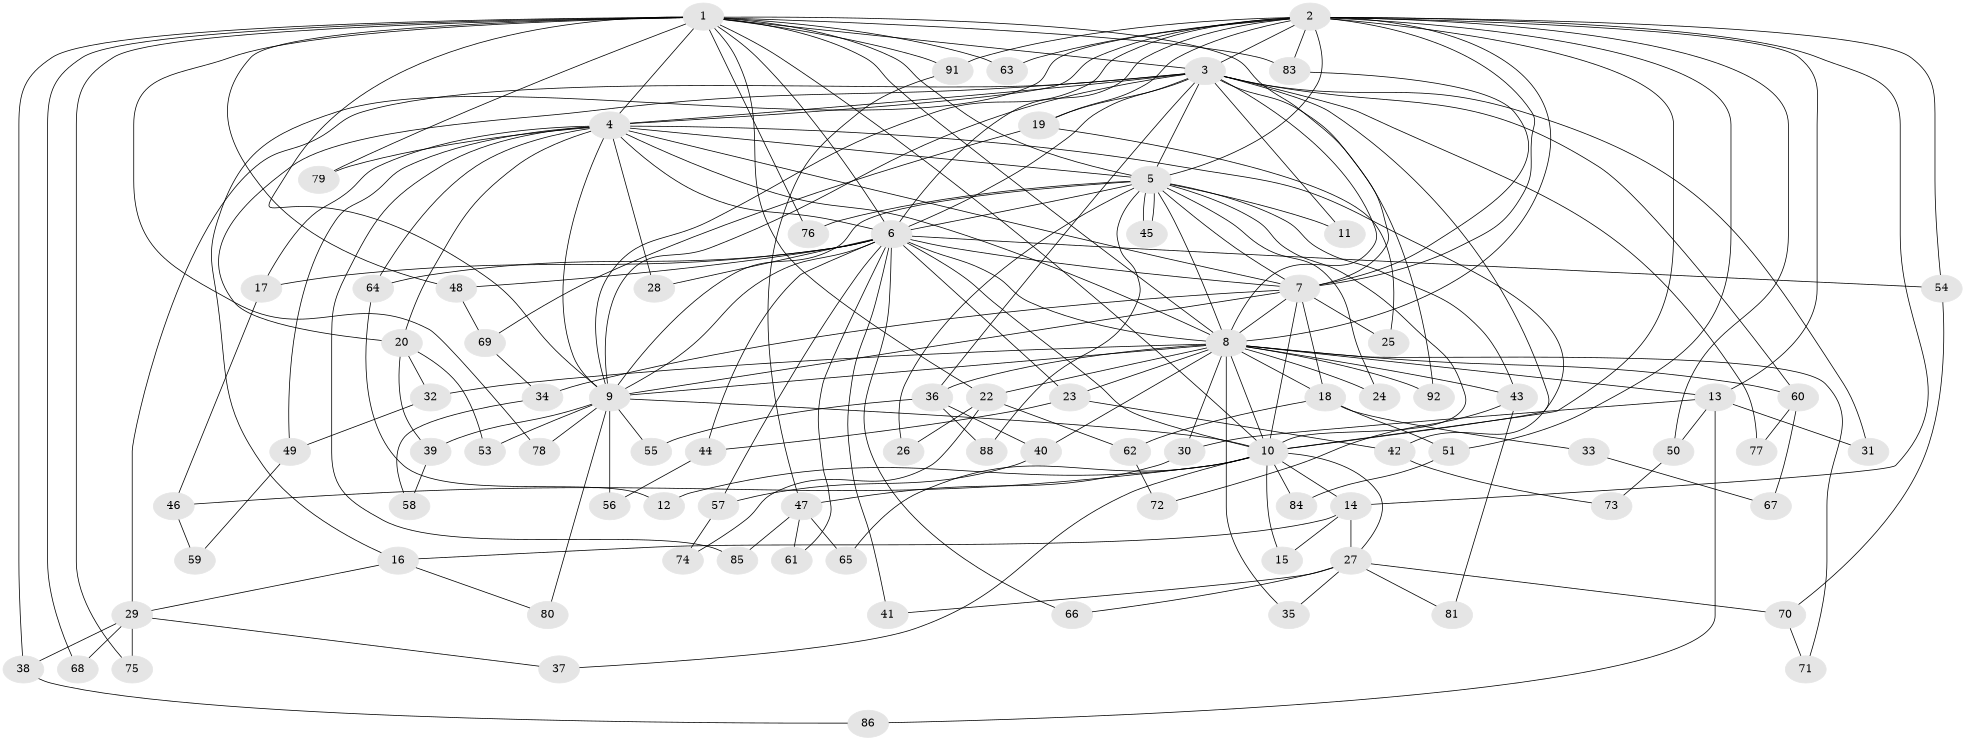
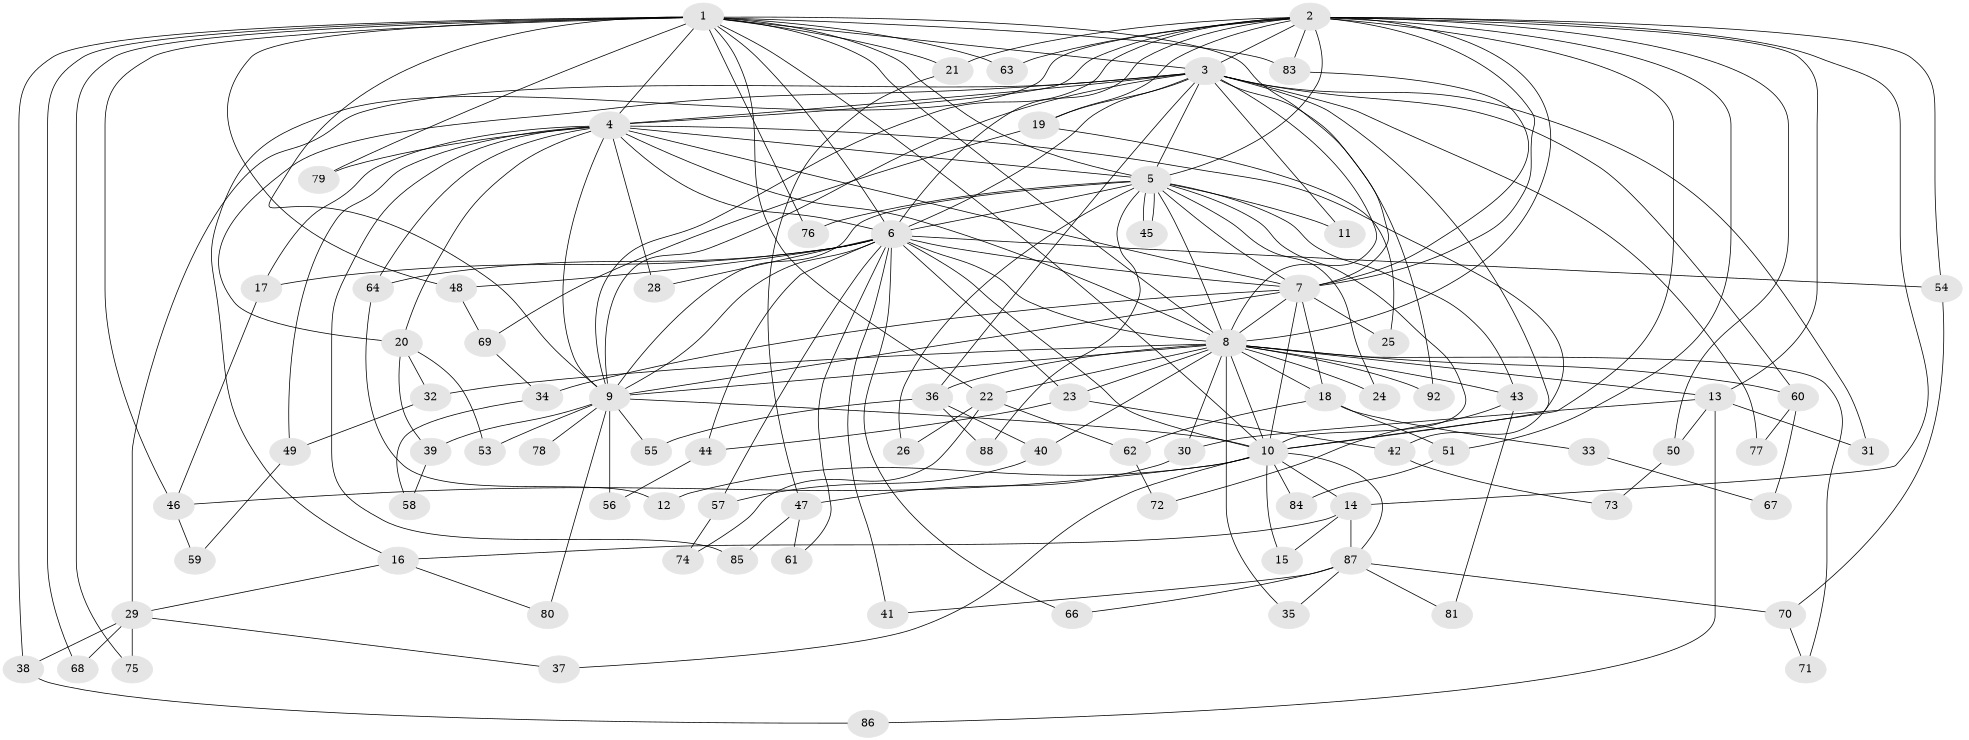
(953, 71) -> (953, 71)
(134, 120) -> (184, 48)
(846, 561) -> none
(1351, 561) -> (1351, 561)
